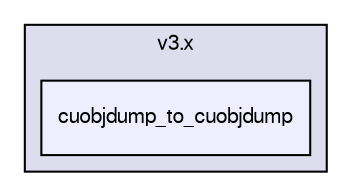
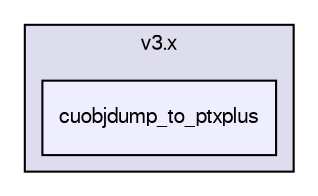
(176, 118) -> (159, 118)
